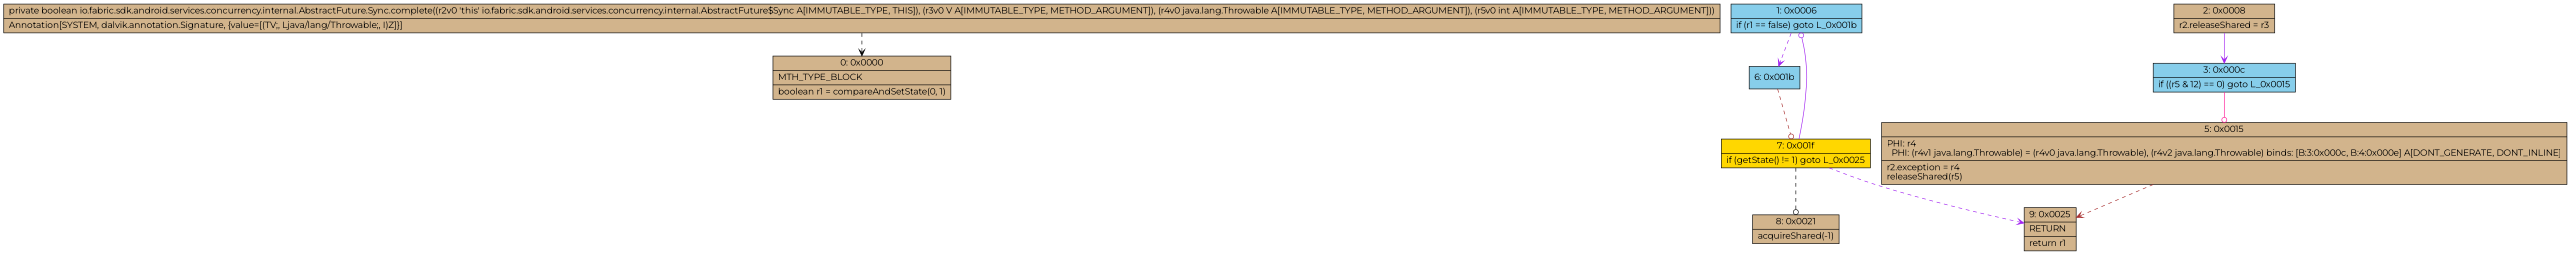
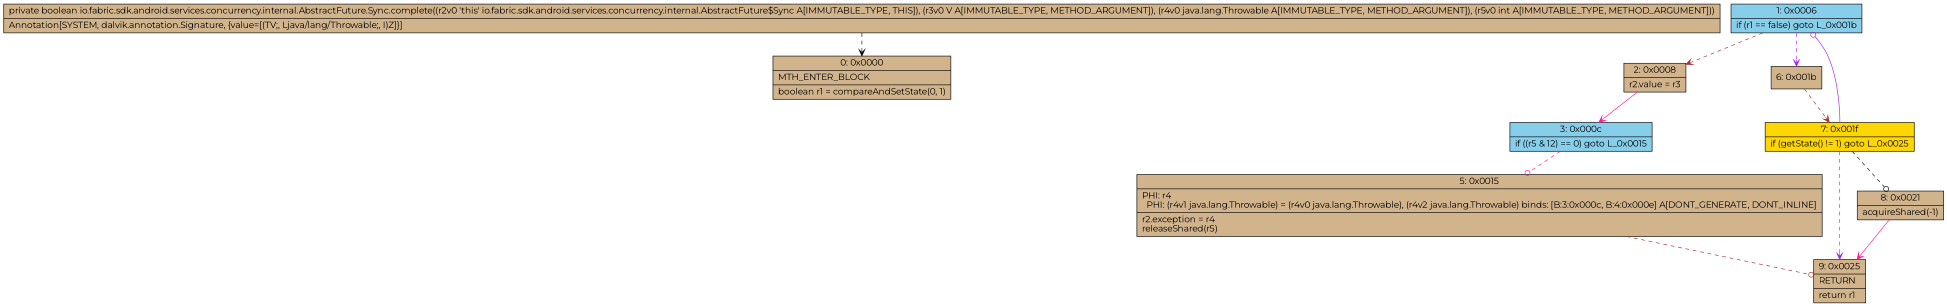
(2224, 25) -> (1655, 85)
(2224, 45) -> (1621, 105)
none -> (1727, 47)
(820, 77) -> (824, 77)
(1775, 78) -> (1796, 78)
(2224, 105) -> (1545, 161)
(1784, 112) -> (1815, 103)
(2118, 200) -> (1718, 255)
none -> (1875, 237)
